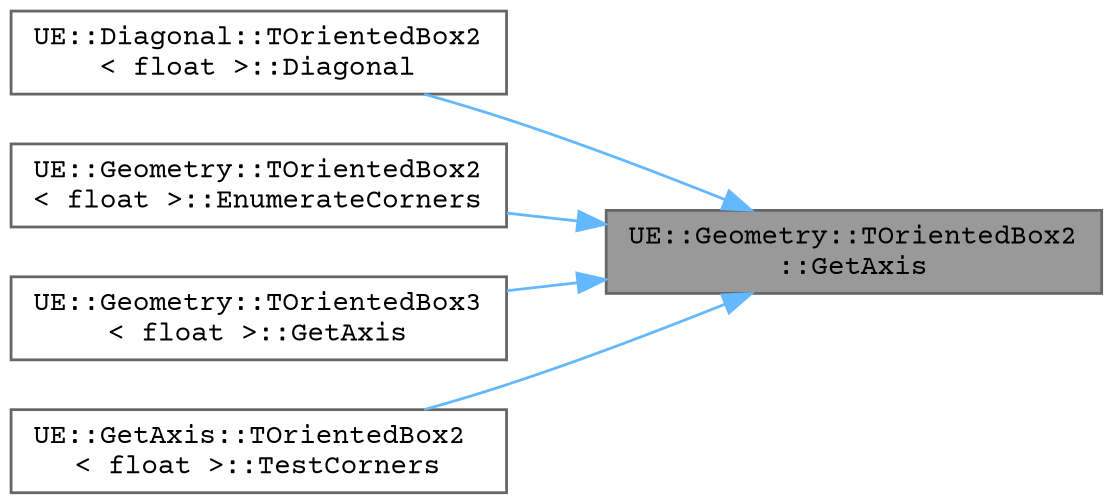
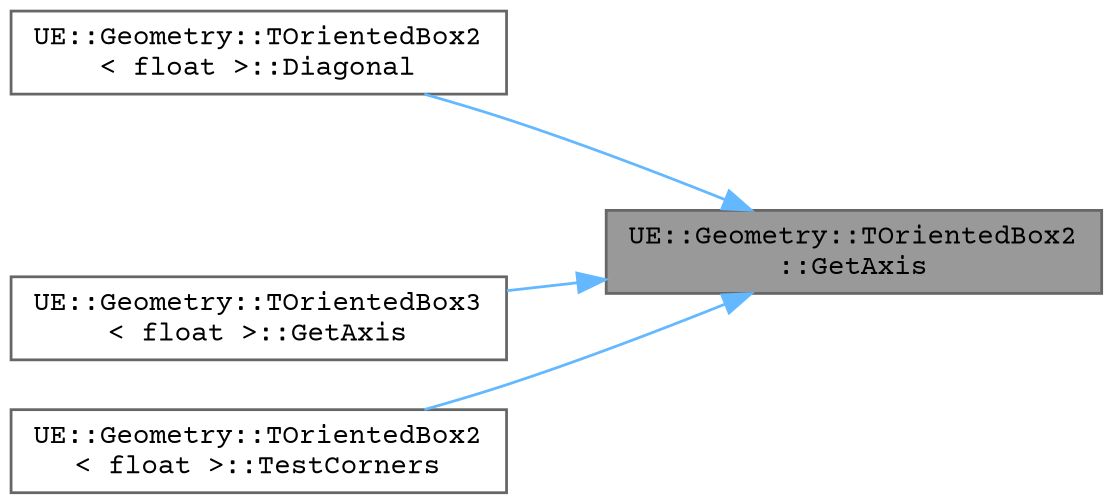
(259, 53) -> (259, 53)
(259, 185) -> none
(259, 451) -> (259, 451)
